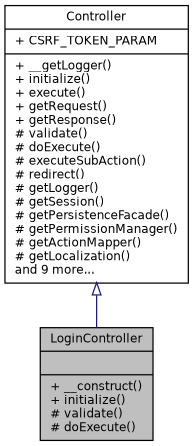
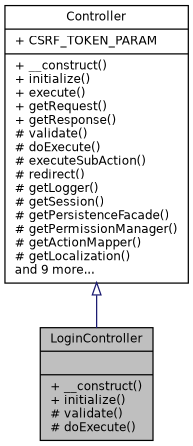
(64, 66) -> (61, 66)
